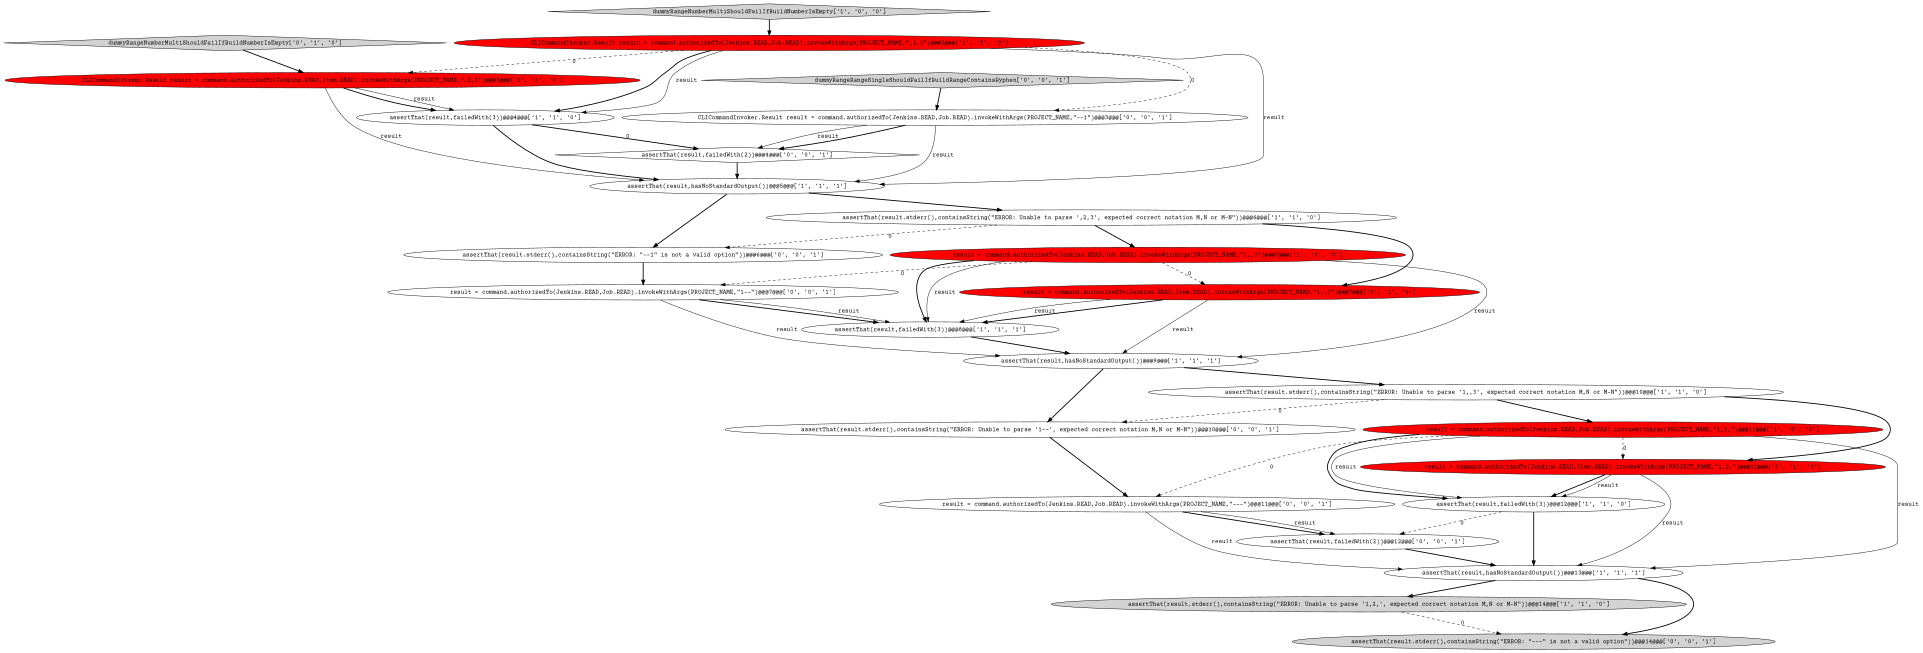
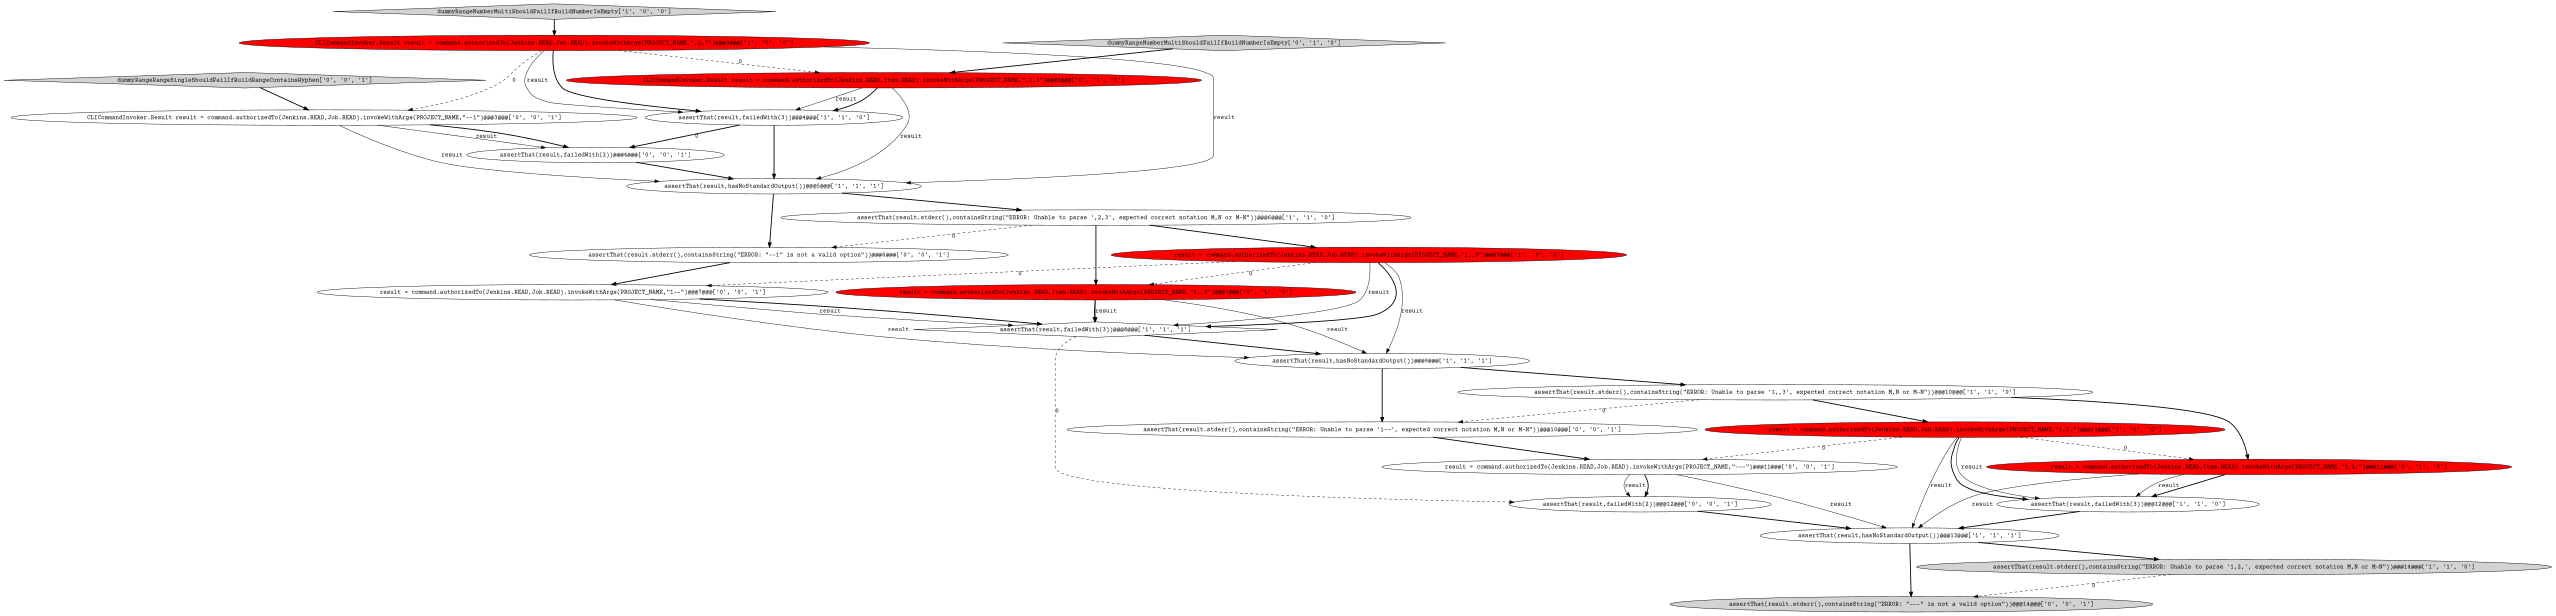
(737, 155) -> (596, 155)
(930, 330) -> (1095, 330)
(1453, 522) -> (1211, 491)
